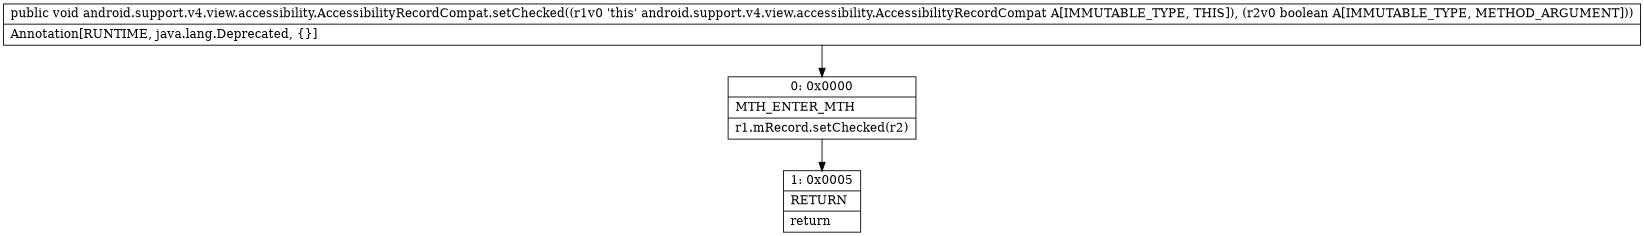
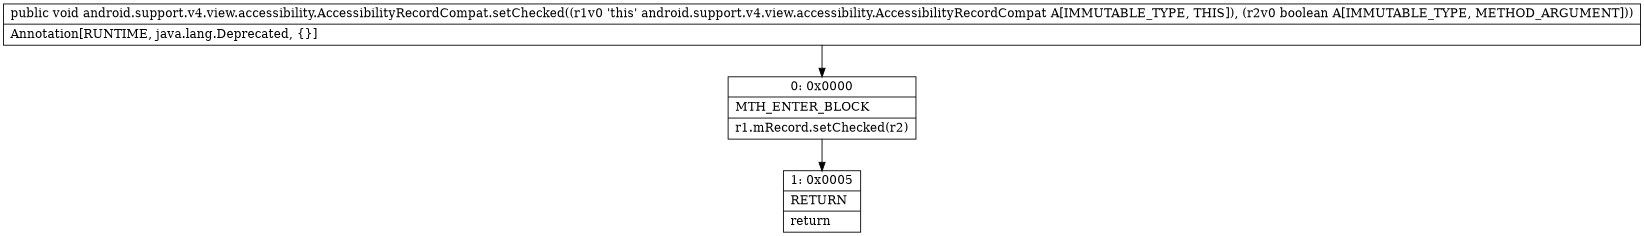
(795, 107) -> (803, 107)
